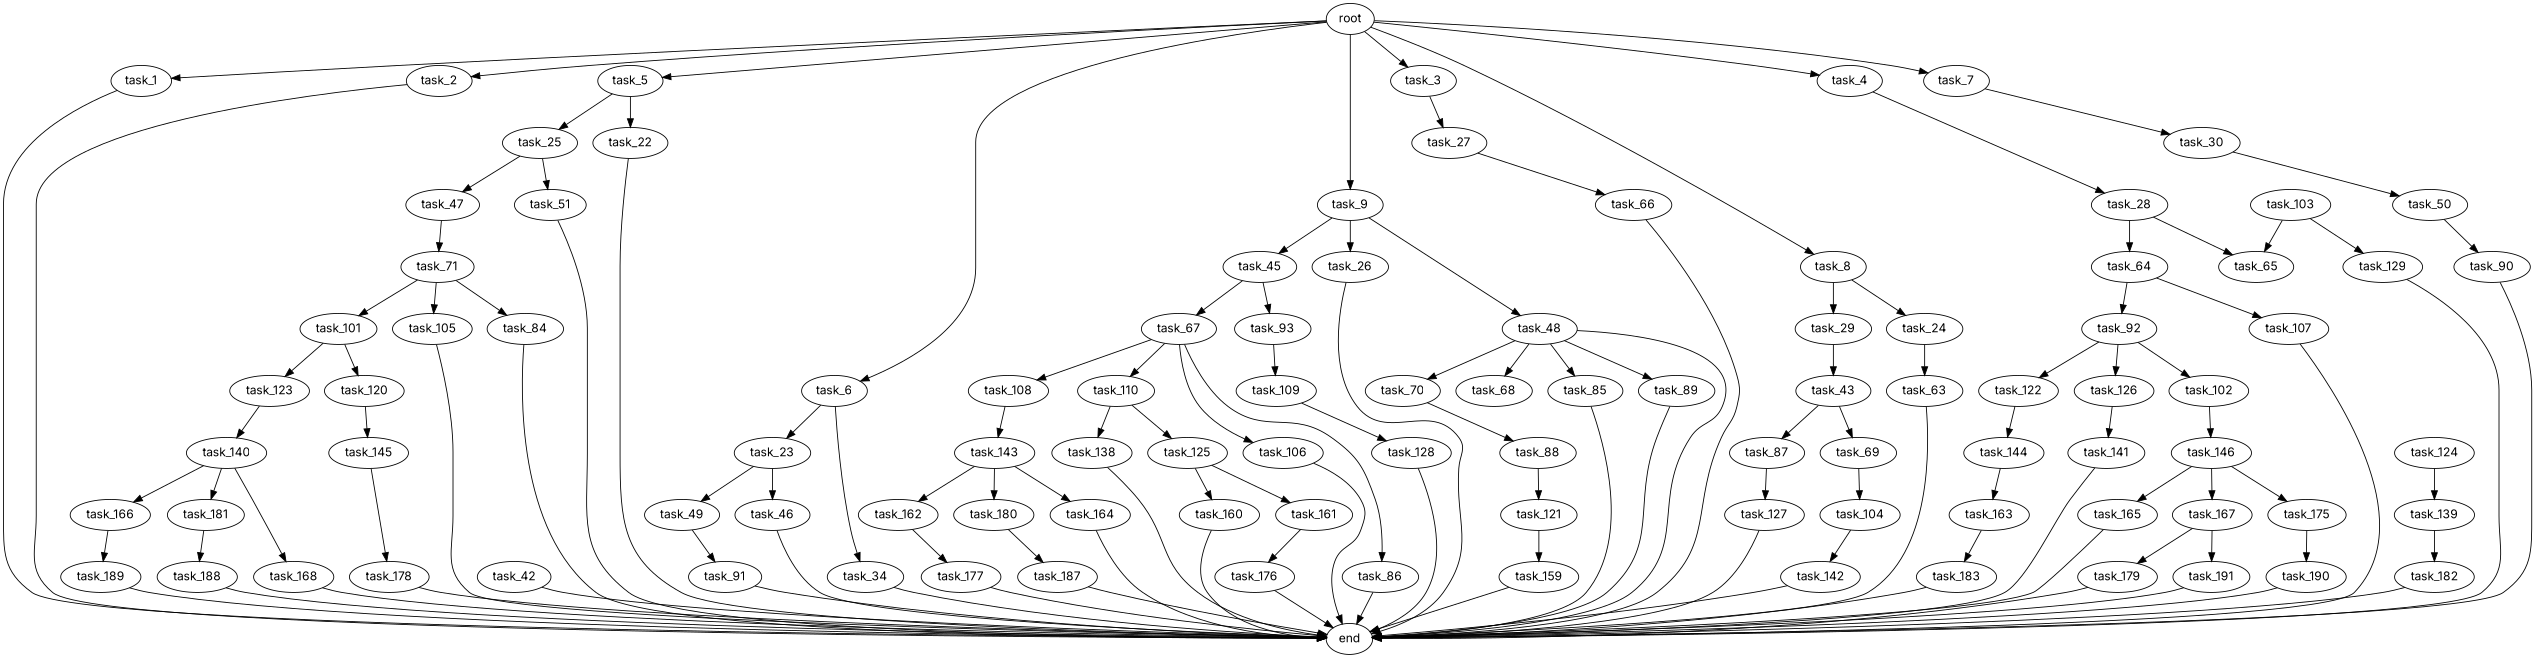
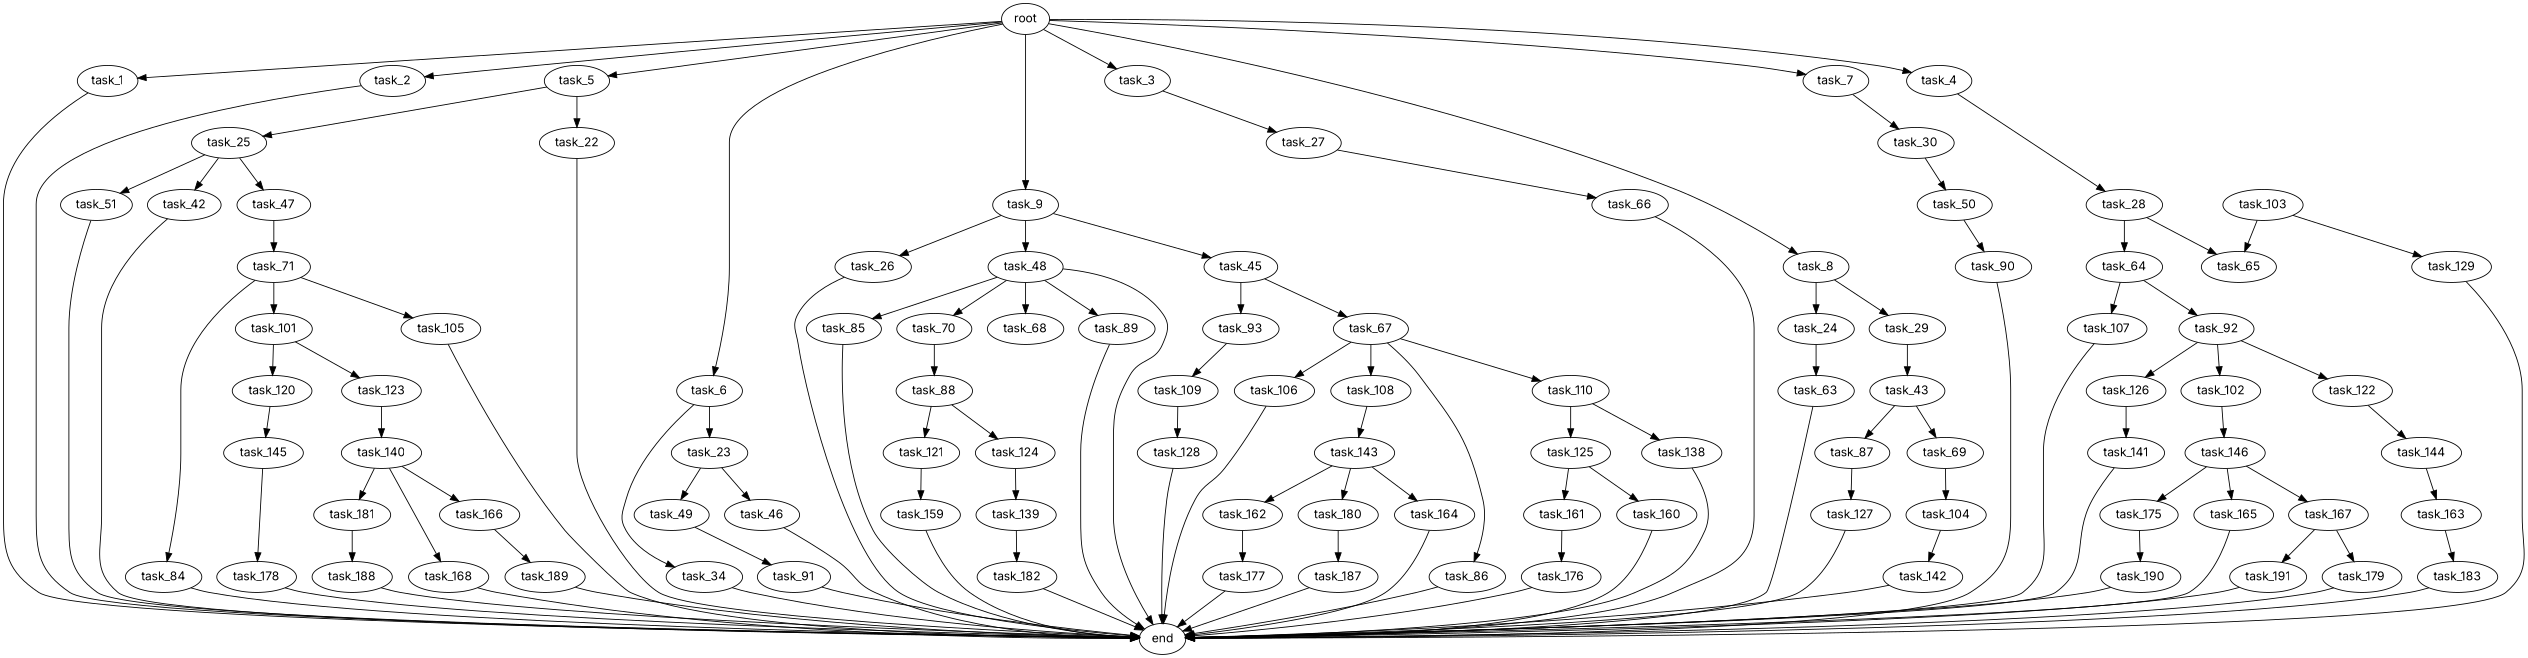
none -> (209, 170)
none -> (971, 419)
